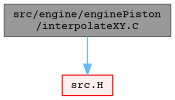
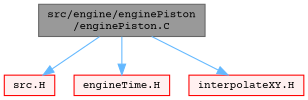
(87, 20) -> (122, 20)
none -> (122, 85)
none -> (246, 85)
